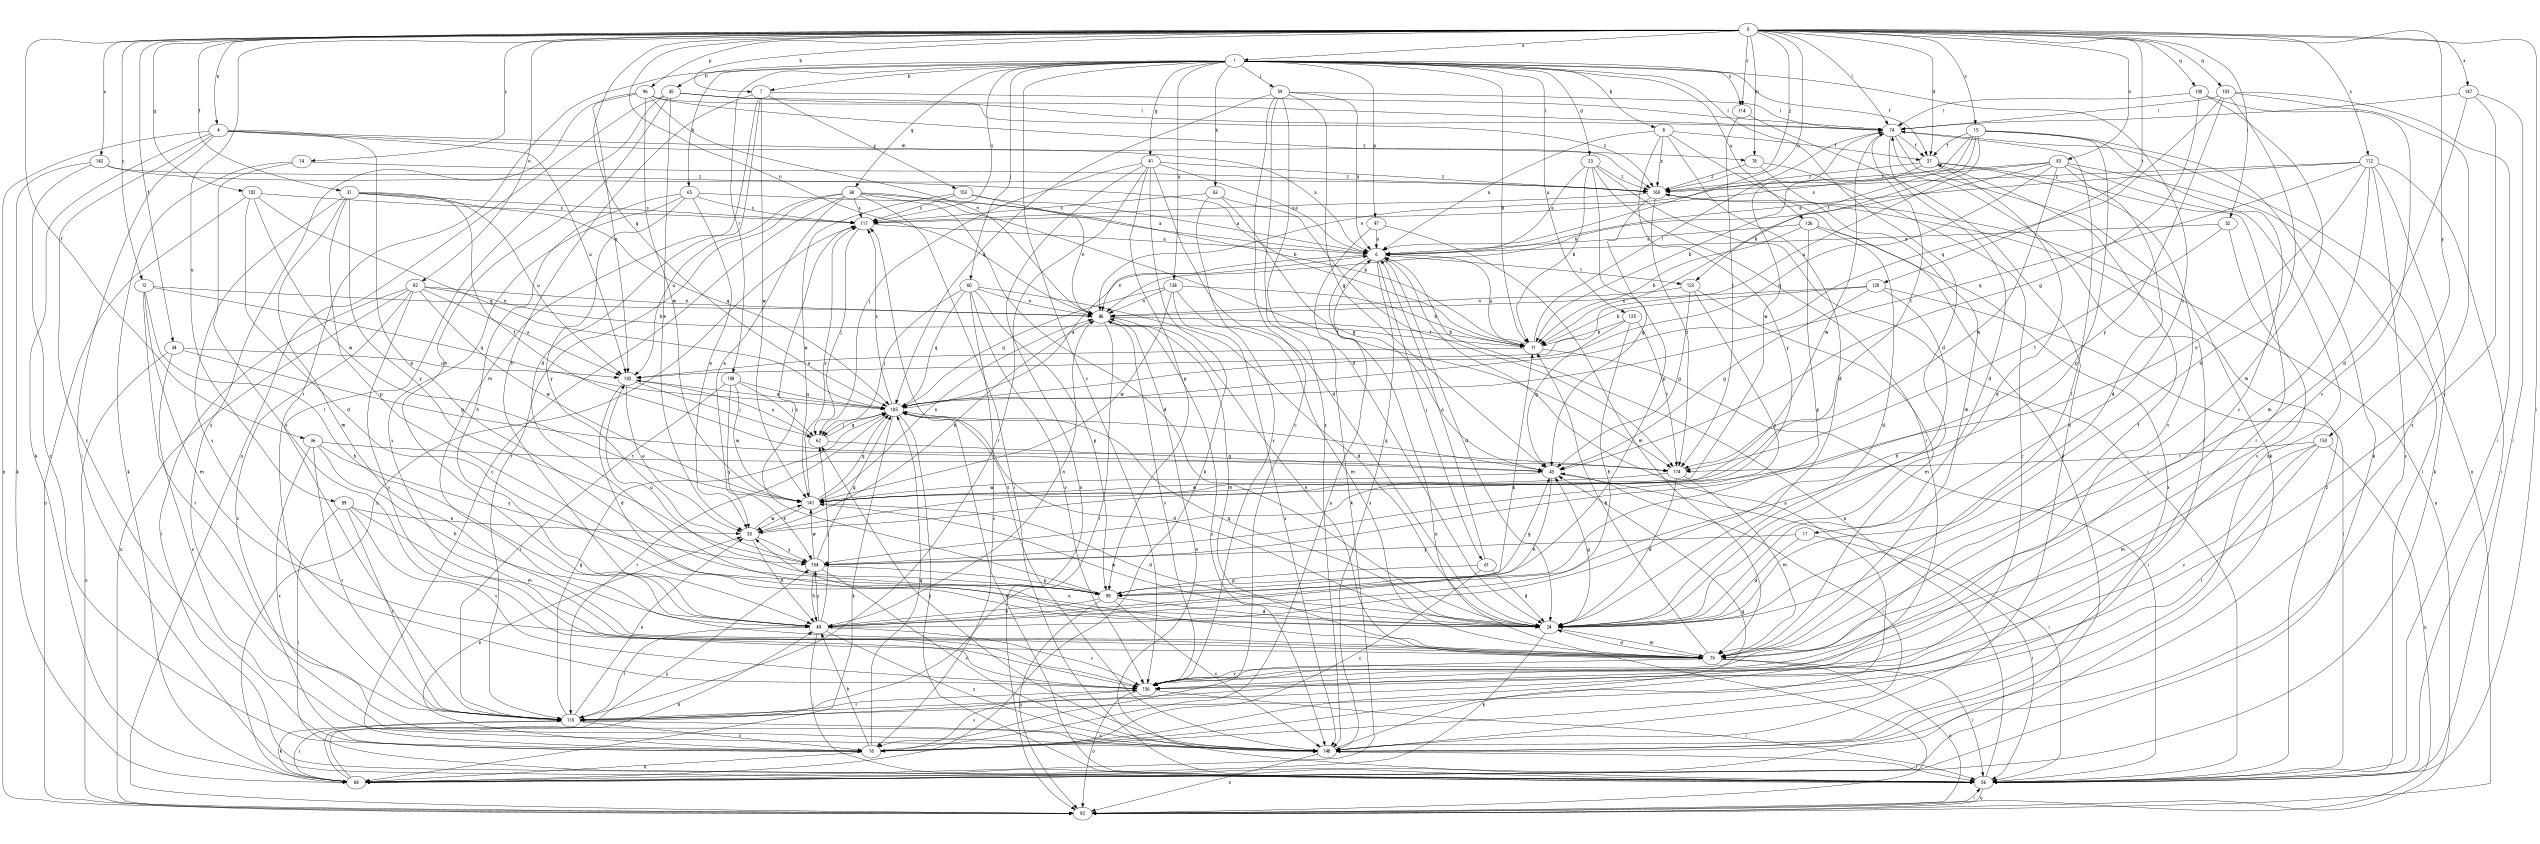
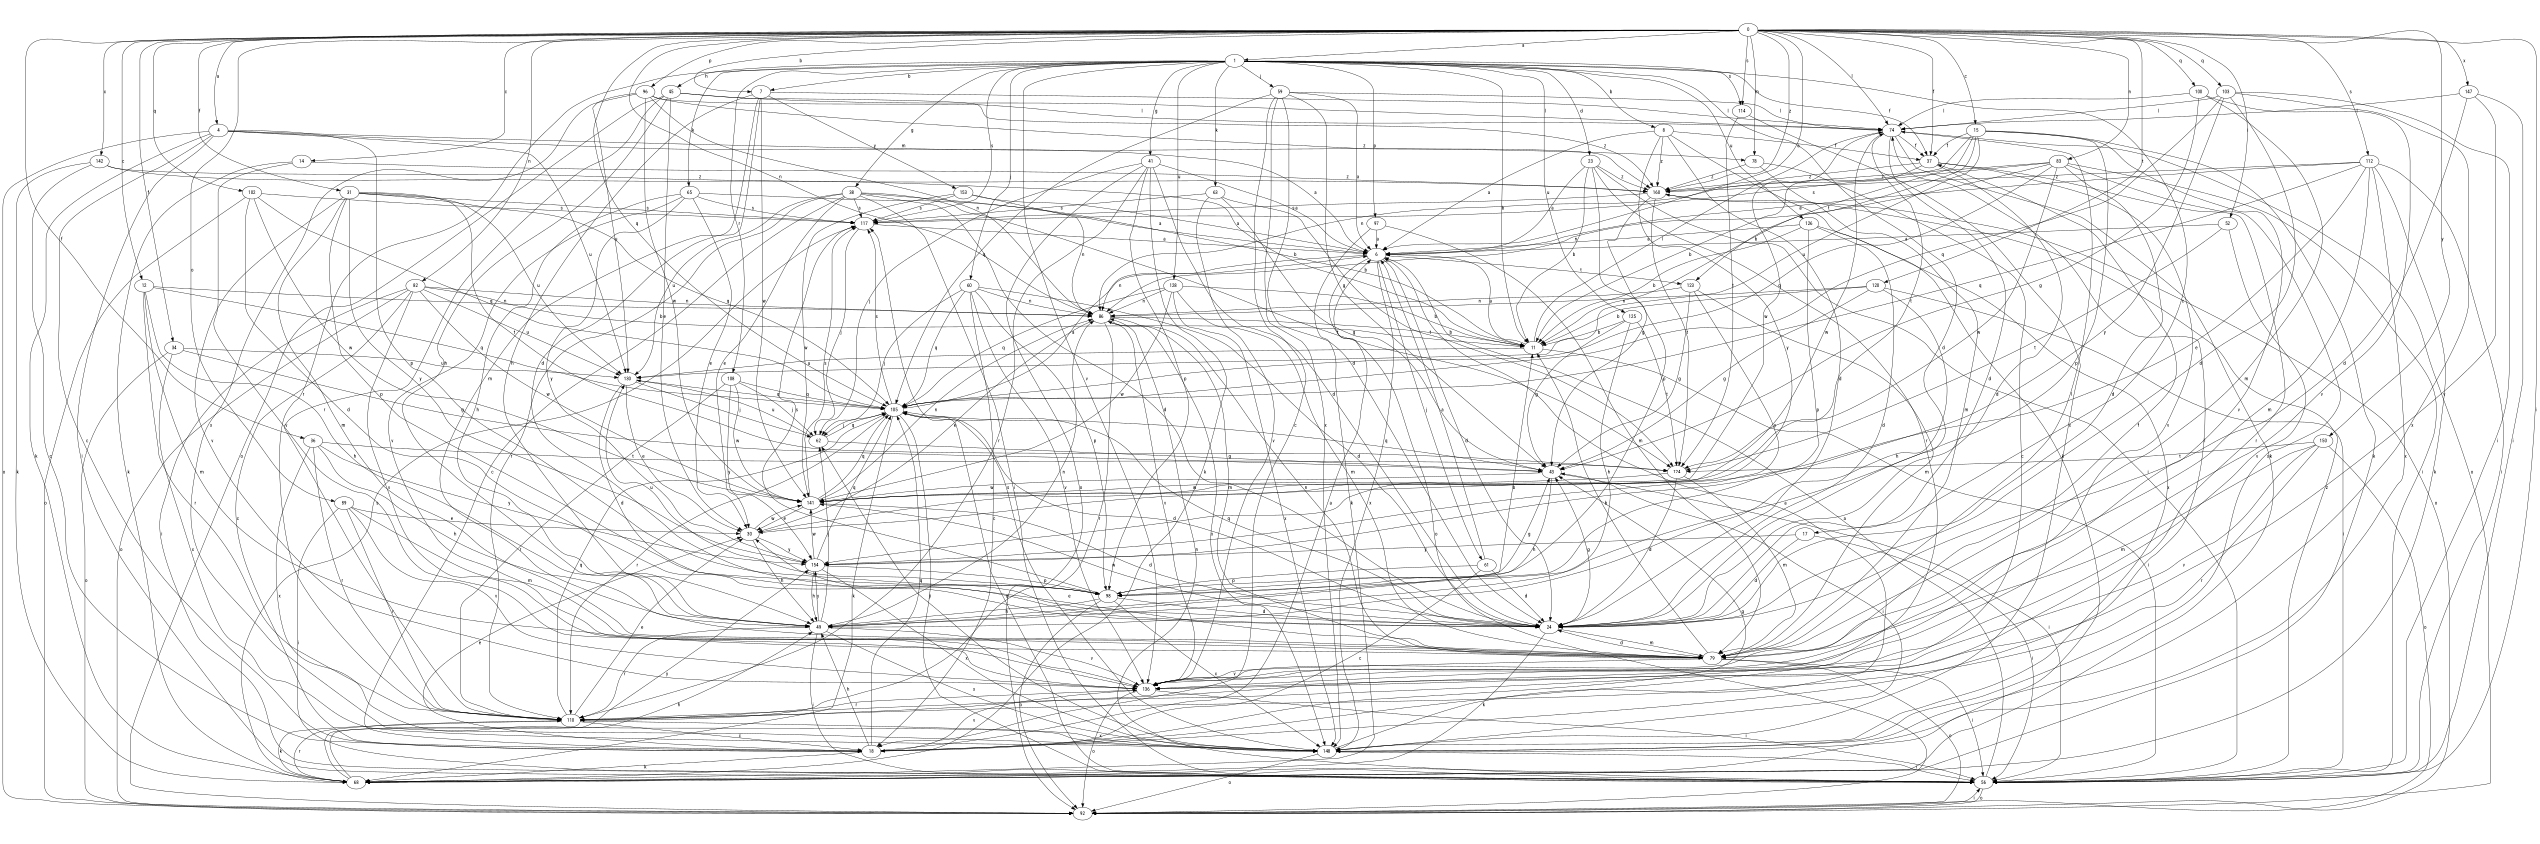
(1934, 92) -> (1934, 92)
(1402, 177) -> none
